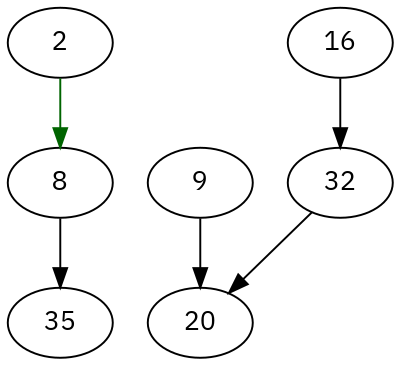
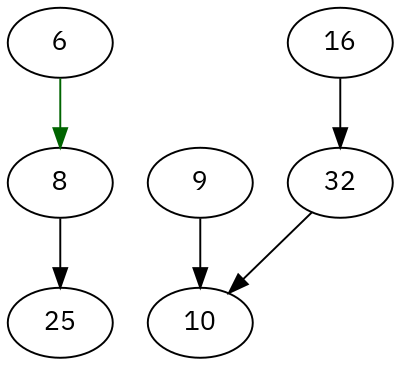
(60, 43) -> (60, 43)
(60, 323) -> (60, 323)
(200, 323) -> (200, 323)
